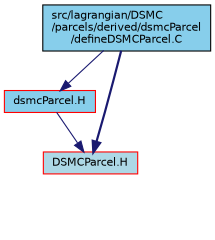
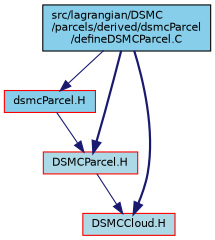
none -> (129, 224)
